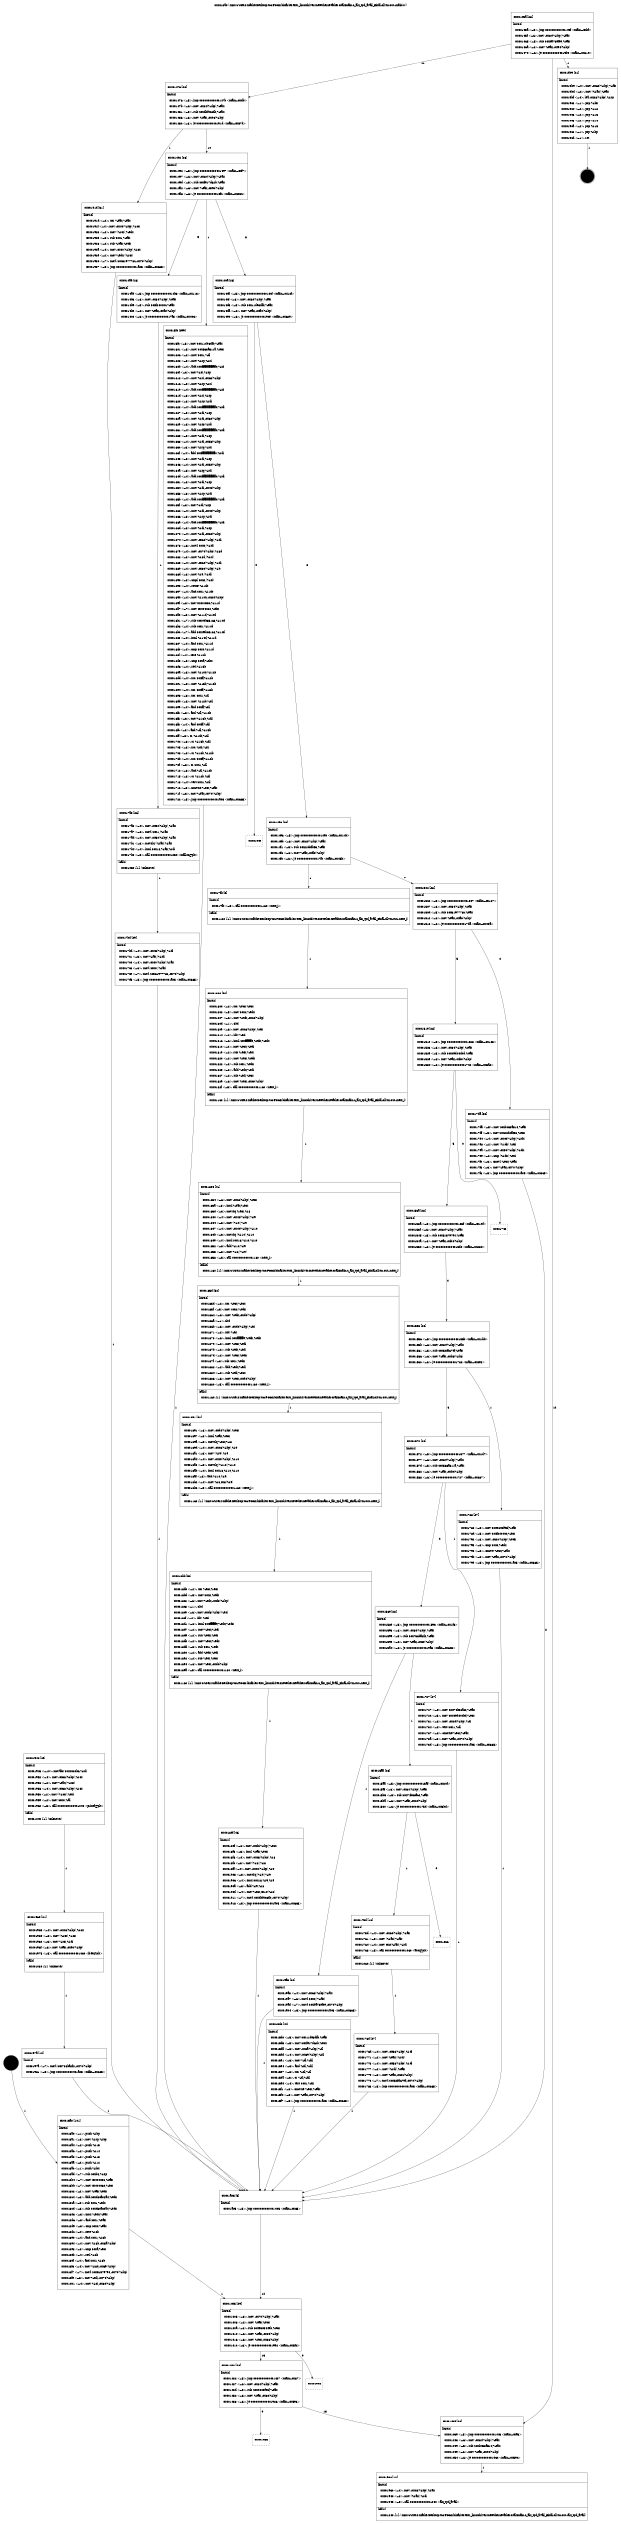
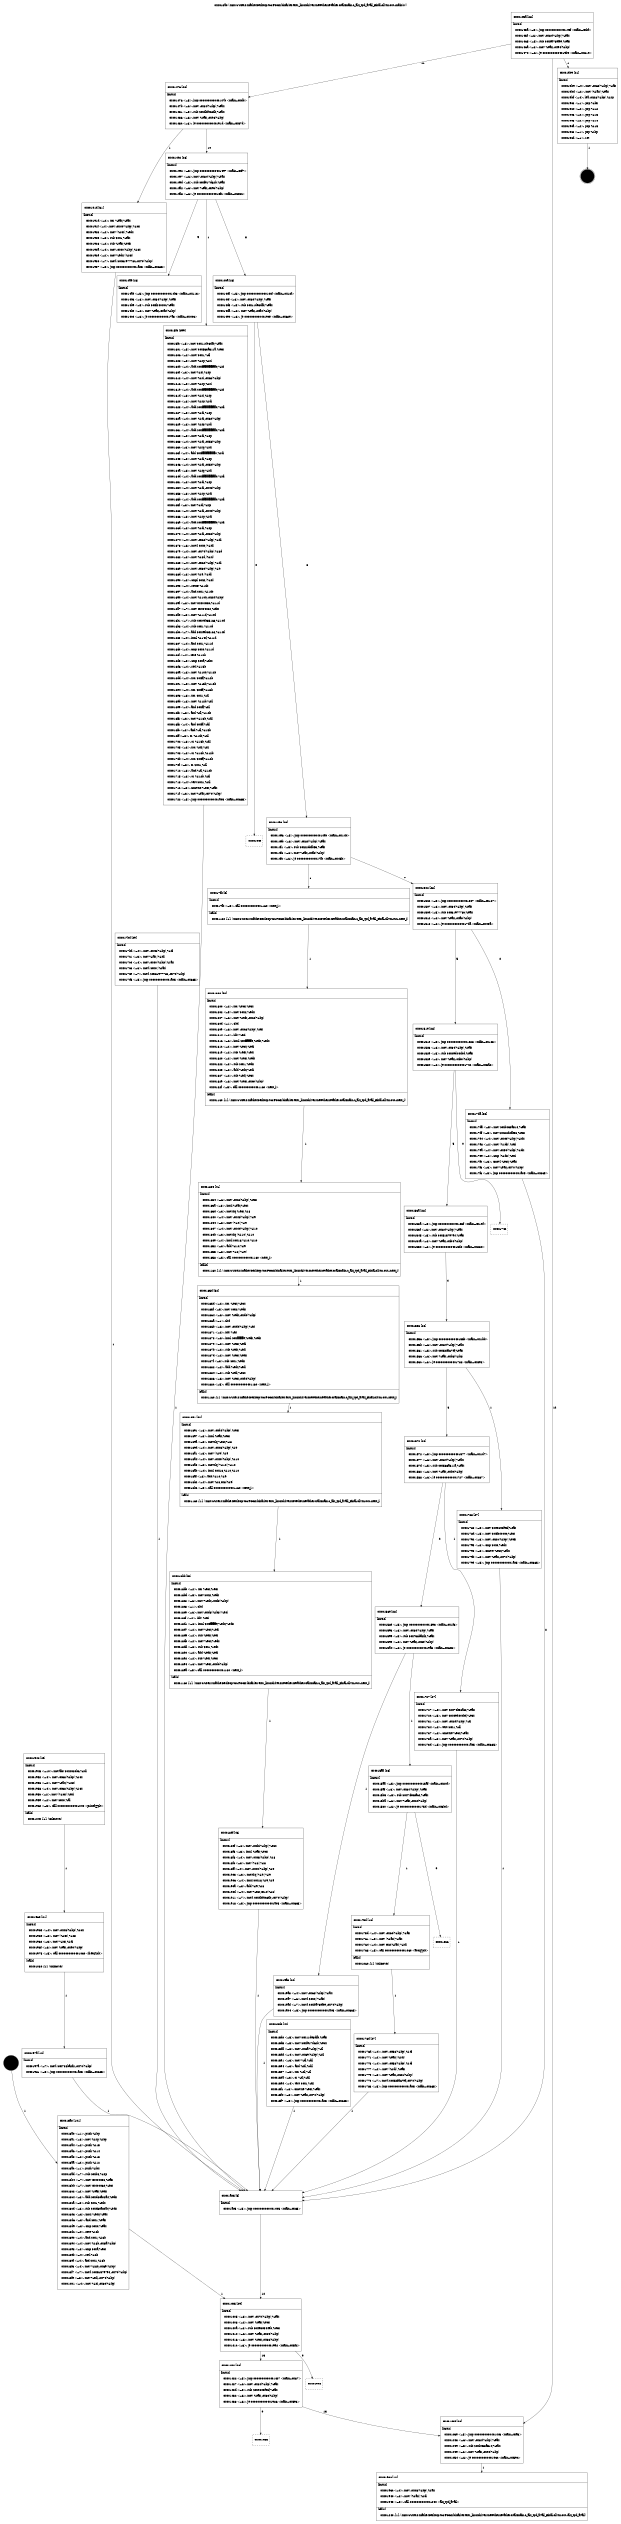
(158, 841) -> none
